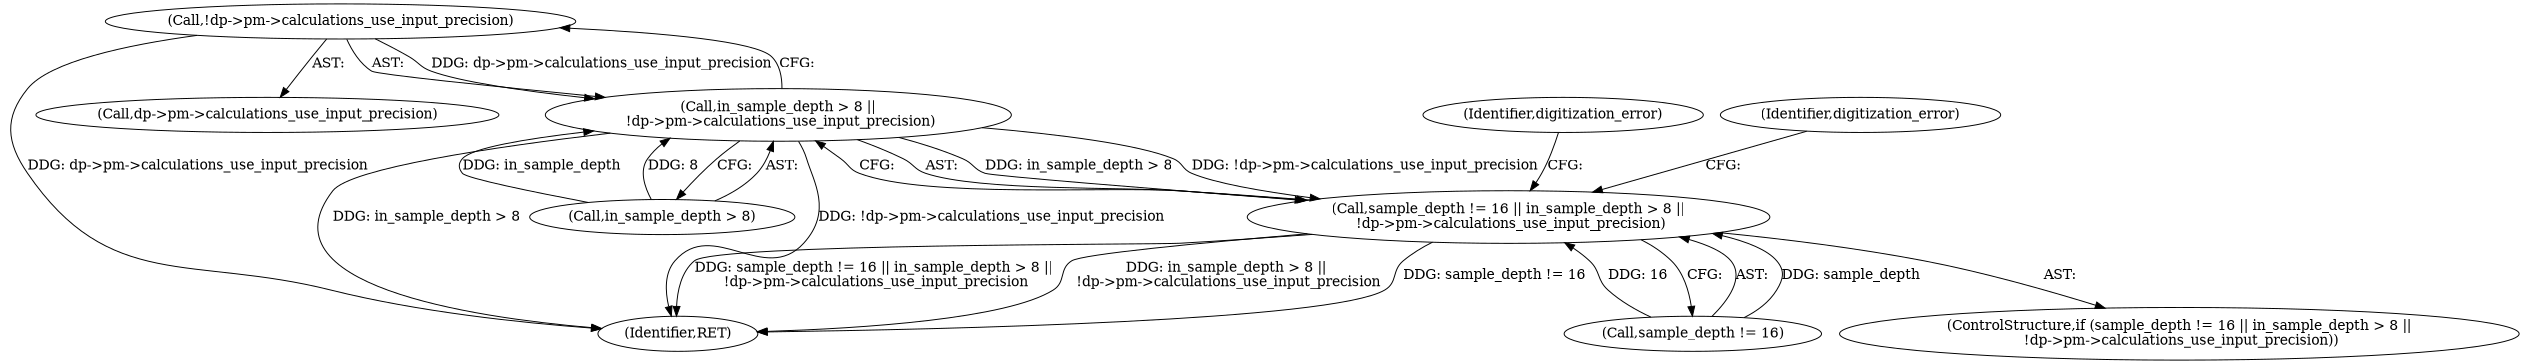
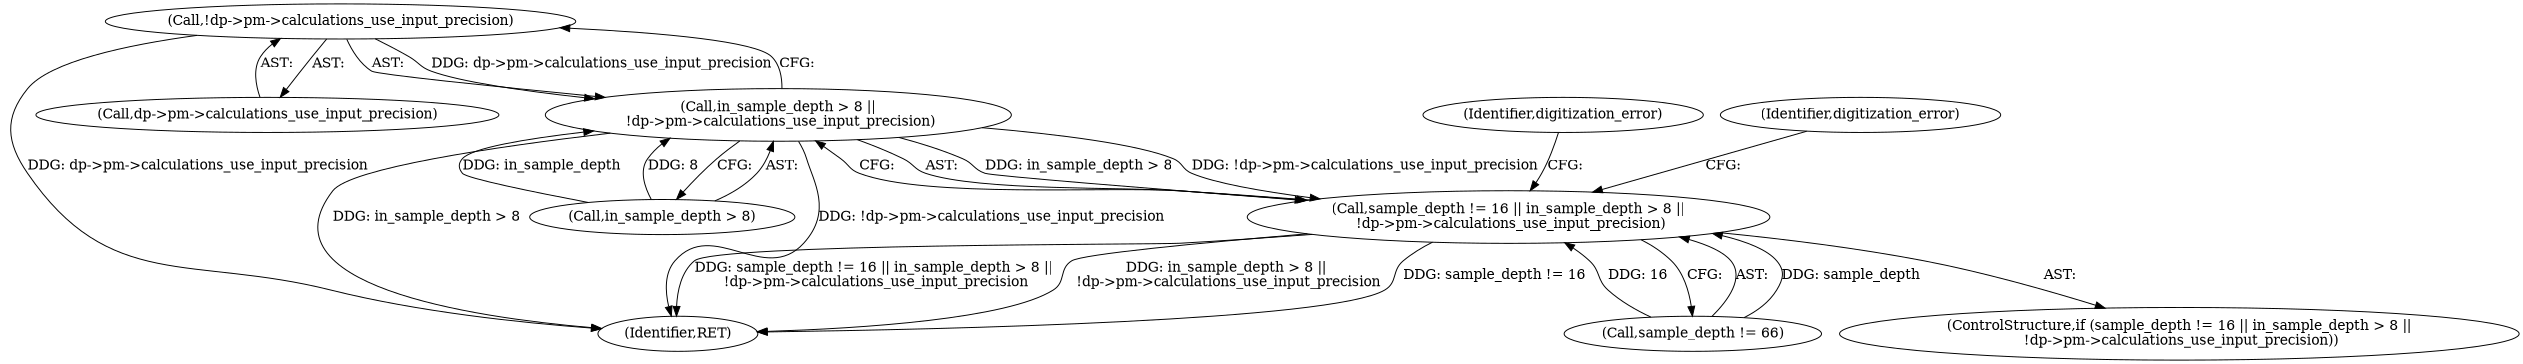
none -> (256, 68)
(1693, 334) -> (1693, 334)
